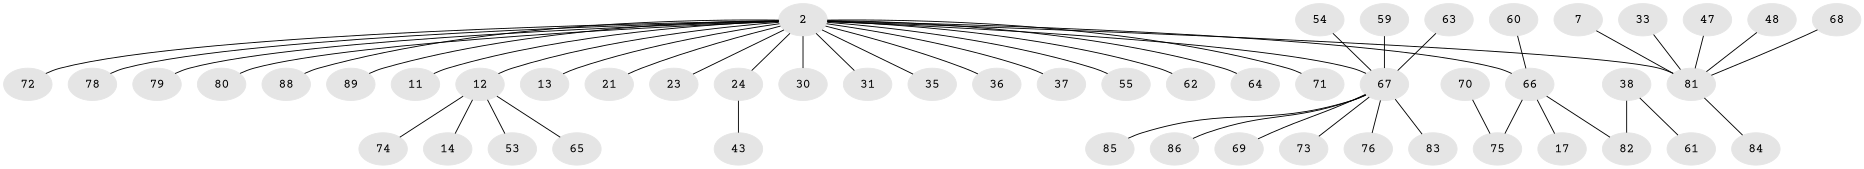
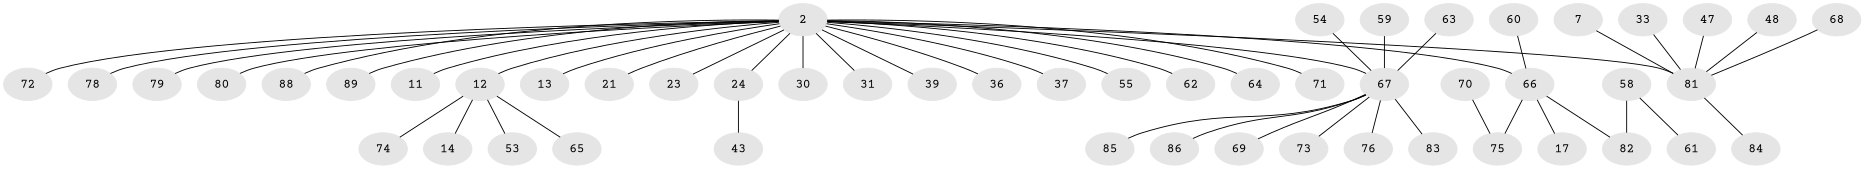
(932, 84) -> (932, 84)
(1627, 84) -> (1627, 84)
